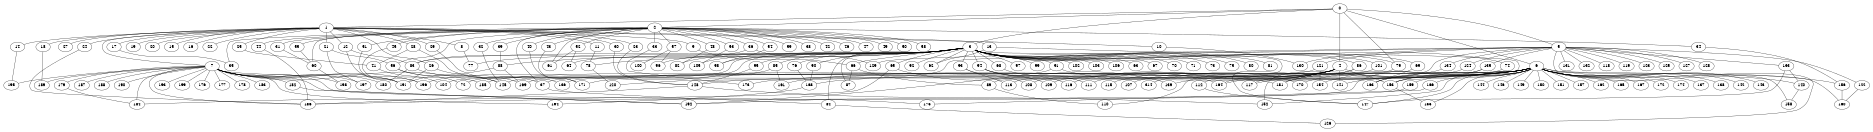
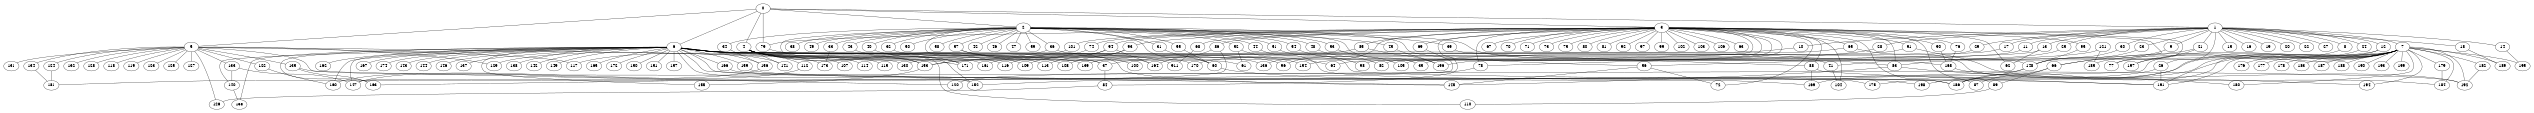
(1438, 51) -> none
(397, 55) -> (1430, 38)
(1089, 85) -> (1175, 66)
(1149, 85) -> (865, 66)
